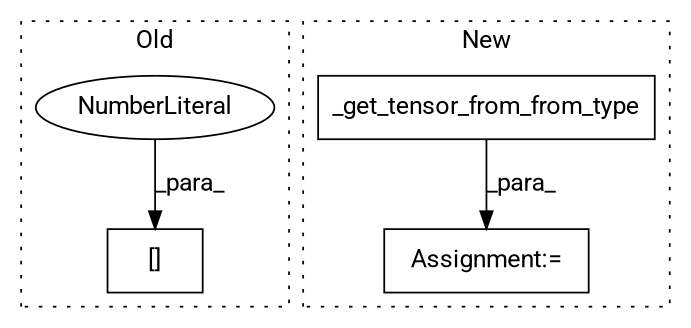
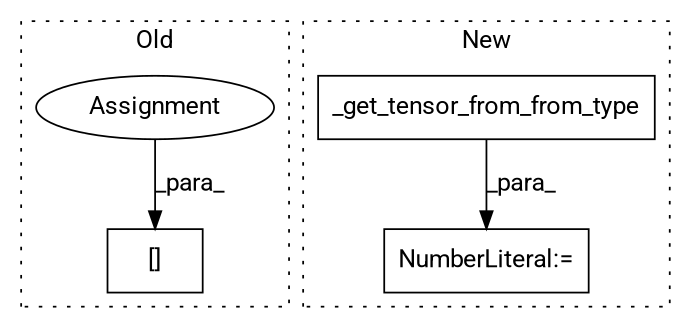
(155, 108) -> (155, 108)
(486, 261) -> (486, 261)
